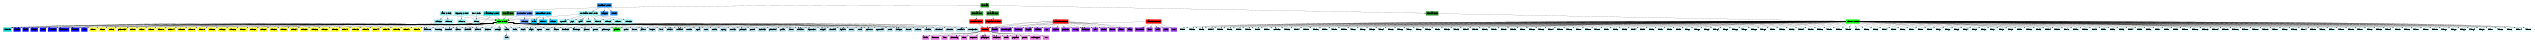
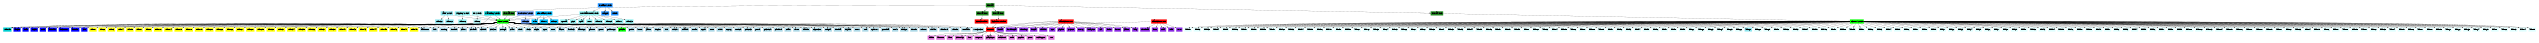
(122, 30) -> (121, 30)
(1277, 30) -> (1282, 30)
(1744, 30) -> (1748, 30)
(507, 33) -> (468, 24)
